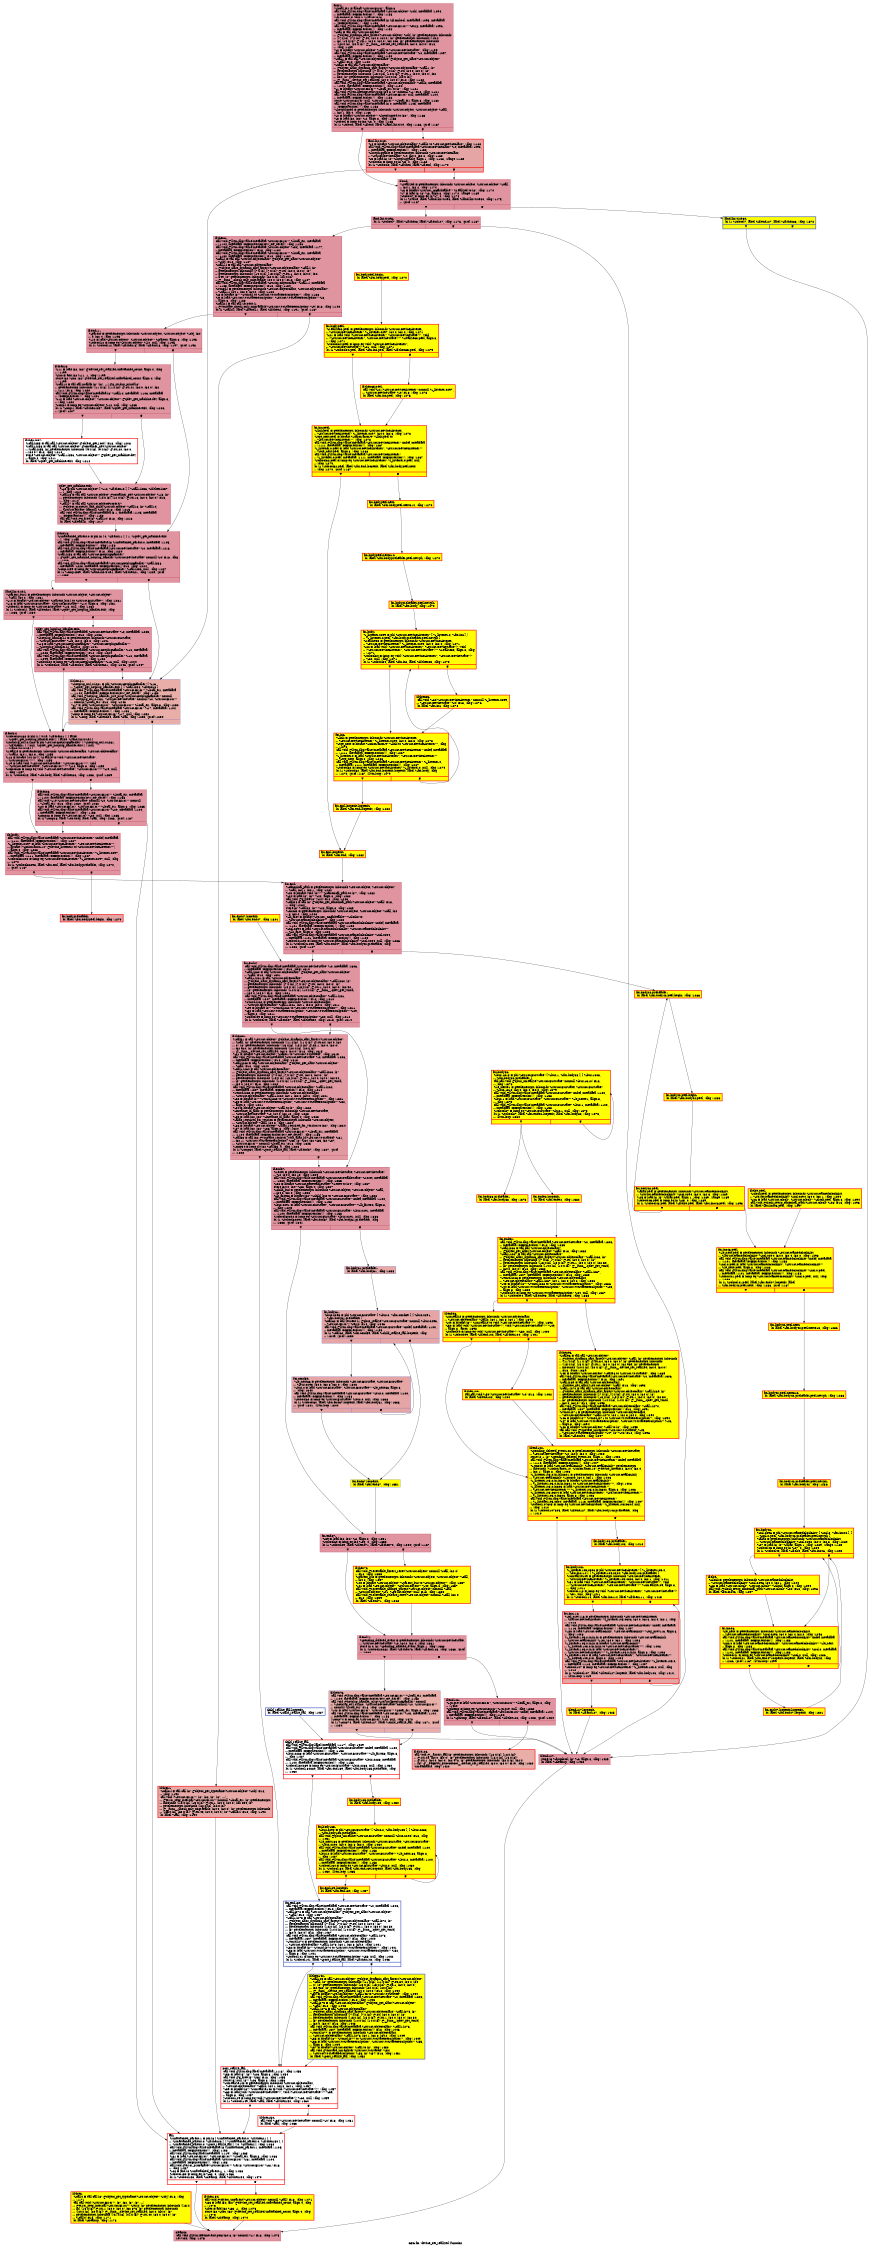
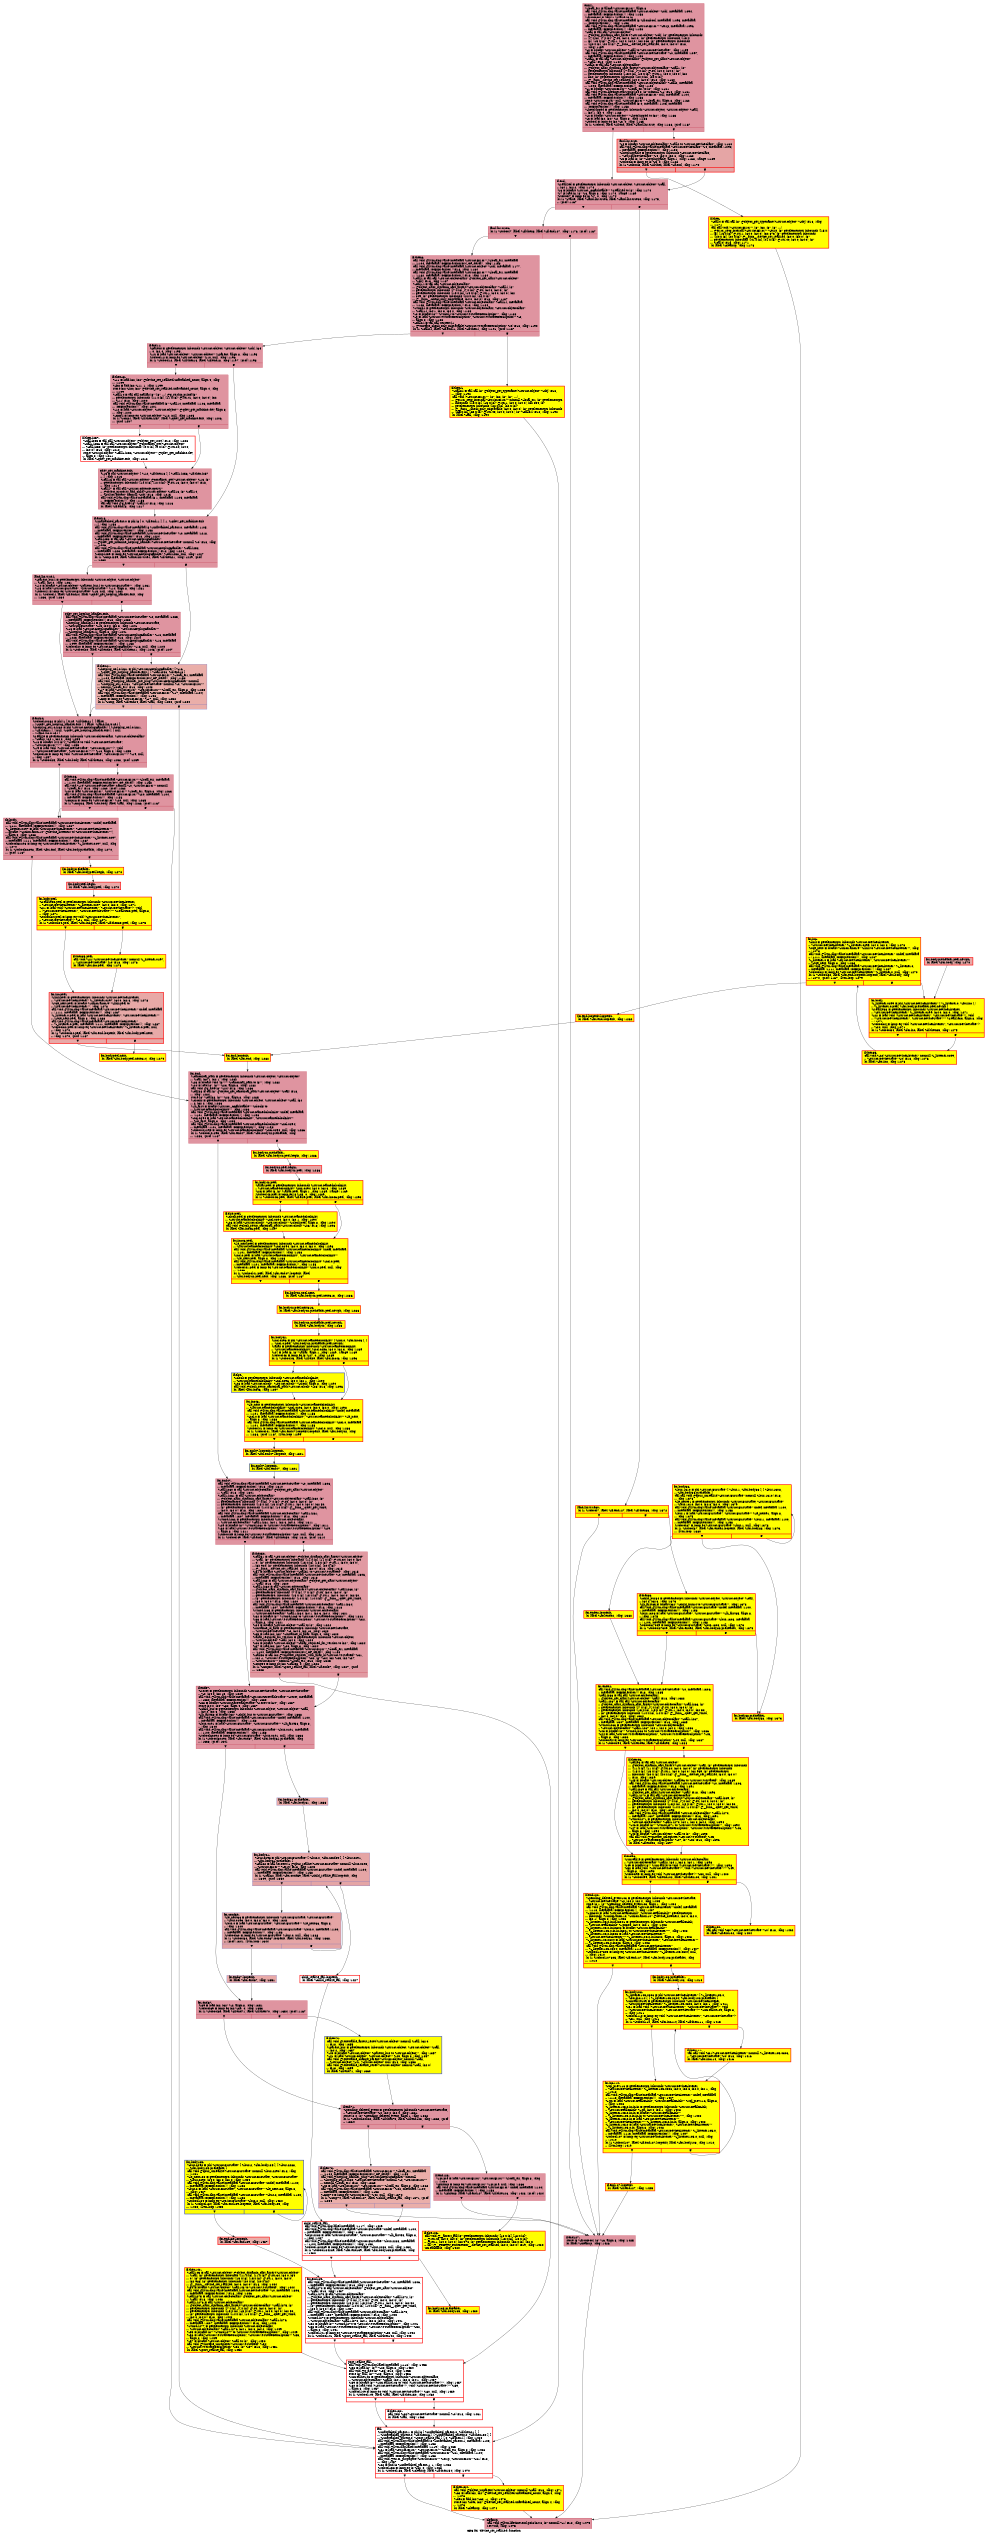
(769, 223) -> (622, 1512)
(381, 277) -> (94, 886)
(208, 371) -> (694, 190)
(369, 451) -> (106, 1018)
(402, 557) -> none
(413, 605) -> (949, 961)
(390, 700) -> none
none -> (93, 877)
(92, 918) -> (92, 871)
(255, 918) -> (274, 1468)
(693, 1097) -> (293, 1169)
(643, 1119) -> (280, 1207)
(461, 1329) -> (639, 1872)
(573, 1371) -> (642, 1778)
(419, 1416) -> (350, 1931)
(532, 1422) -> none
(601, 1441) -> (682, 1849)
(375, 1483) -> (252, 1979)
(412, 1585) -> (383, 2055)
(763, 1585) -> (288, 1383)
(837, 1612) -> none
none -> (696, 1615)
(842, 1642) -> (274, 1459)
(621, 1647) -> (661, 2117)
(295, 1712) -> (330, 1979)
(474, 1759) -> (484, 2241)
(215, 1802) -> (507, 402)
(375, 1814) -> none
(376, 1852) -> (244, 2187)
(344, 1890) -> (244, 2241)
(342, 1934) -> (364, 2310)
(372, 1969) -> none
(366, 2017) -> (243, 2310)
none -> (738, 2055)
